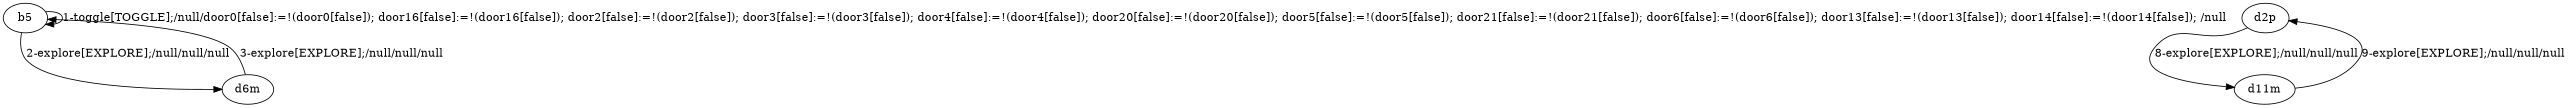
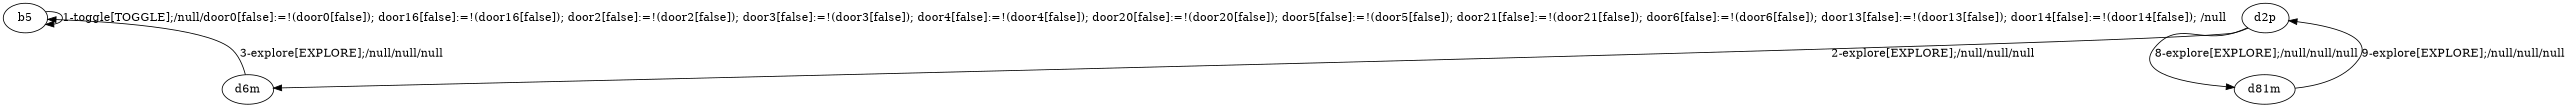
(103, 84) -> (1265, 64)
(2265, 89) -> (2265, 89)
